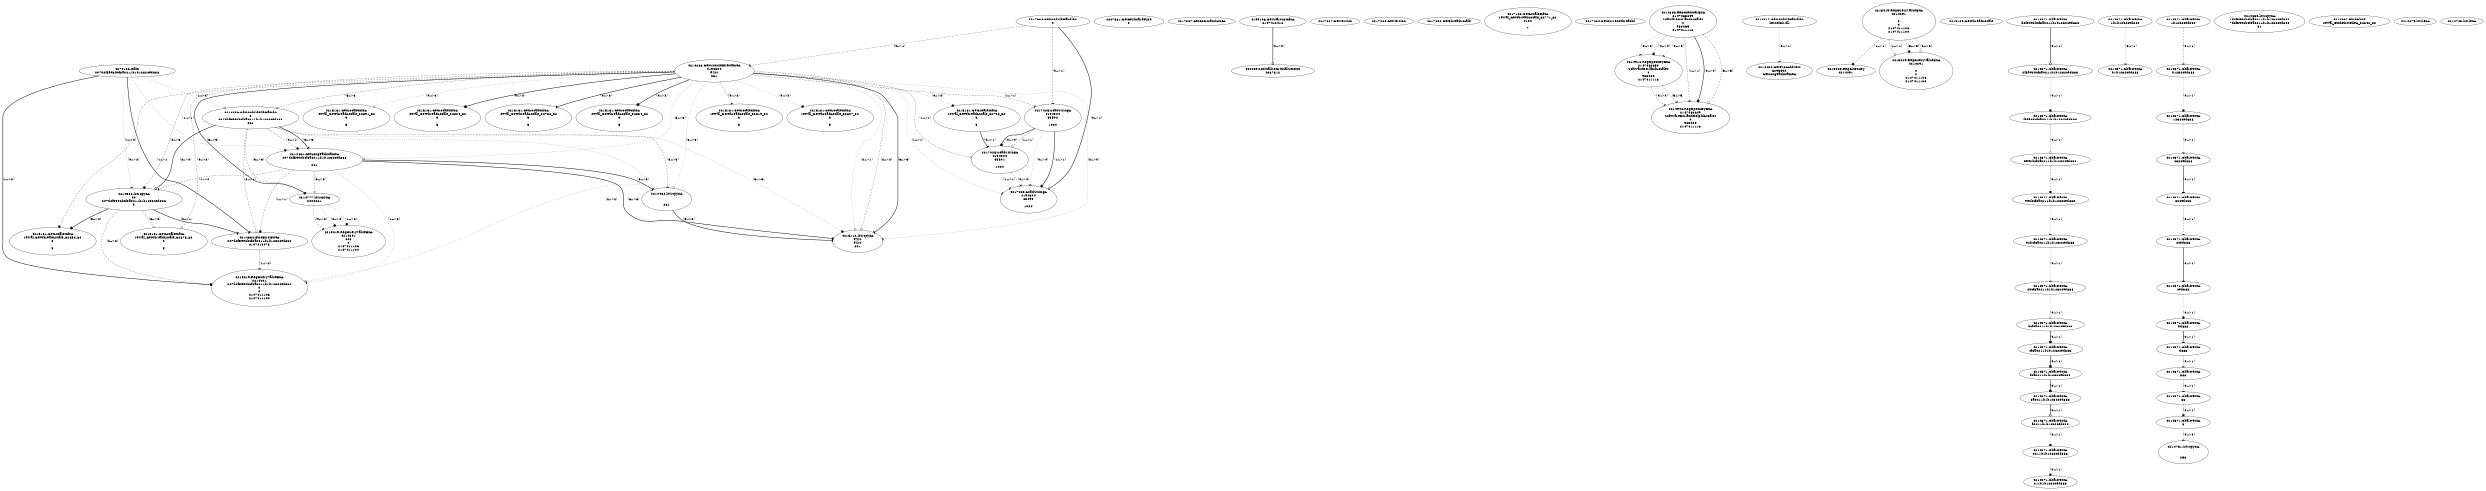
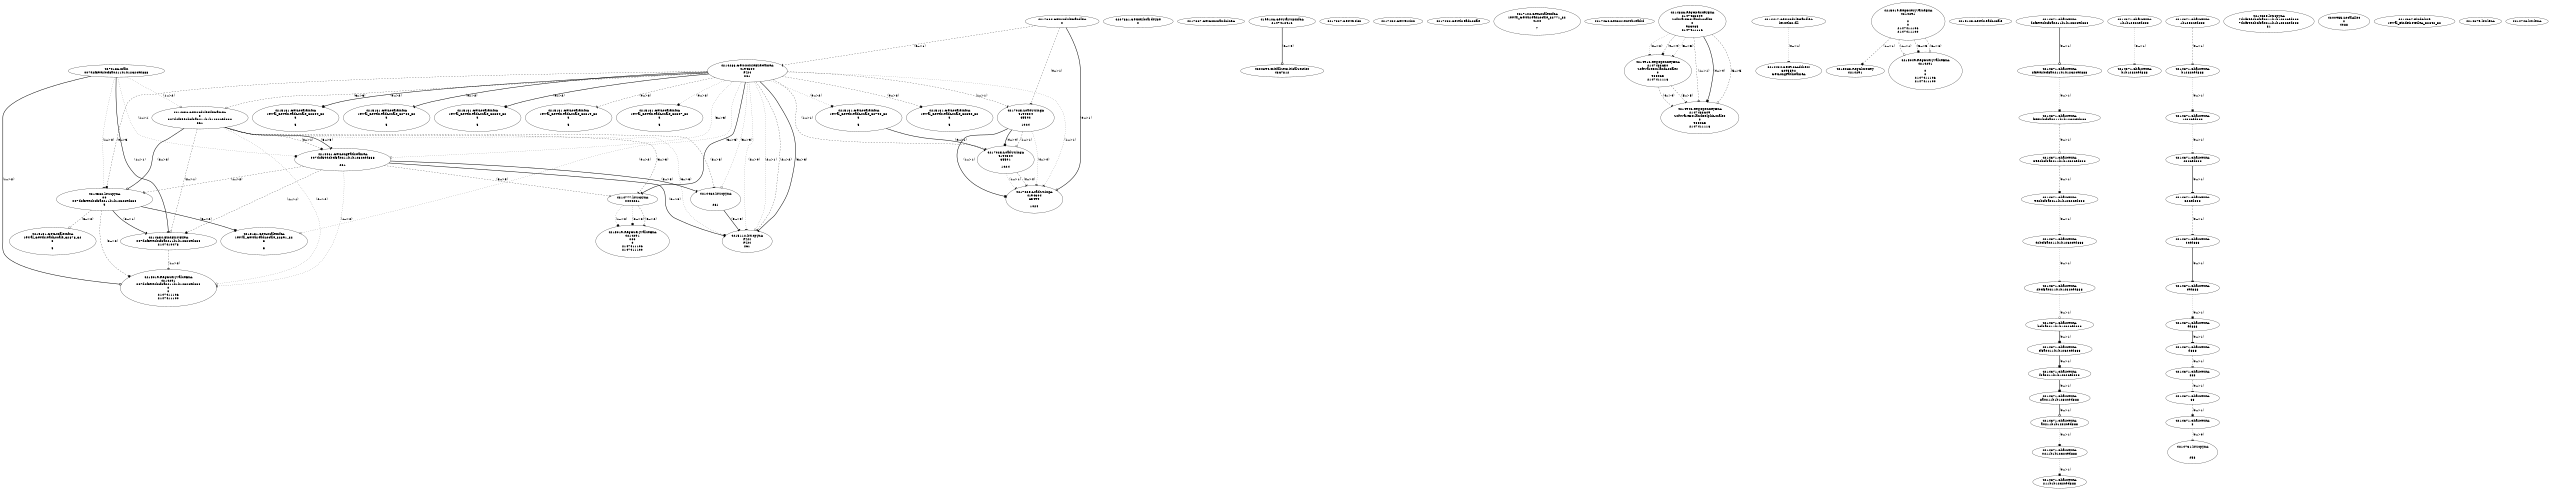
none -> (2344, 21)
(367, 78) -> none
(90, 217) -> (188, 217)
